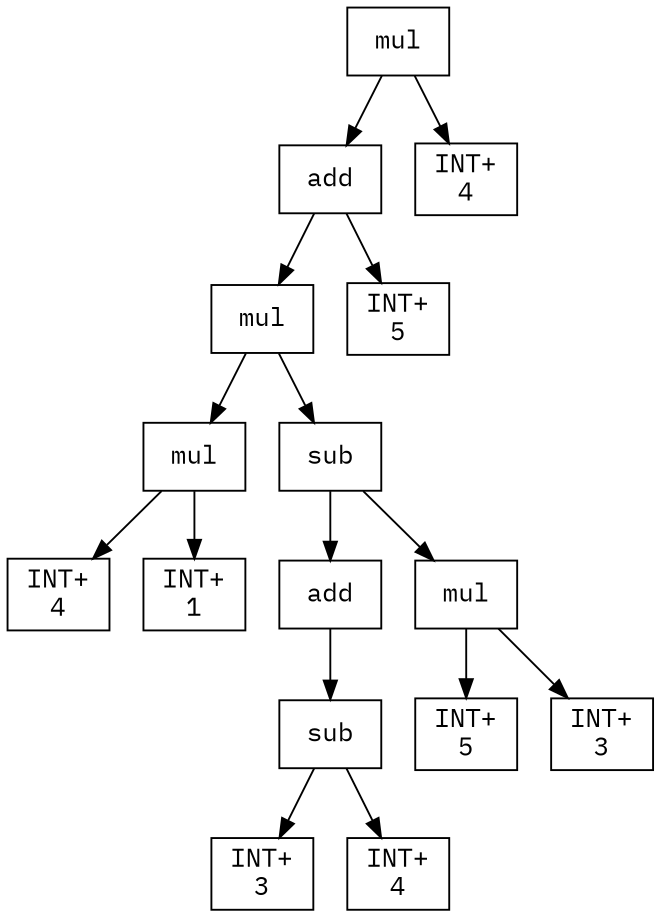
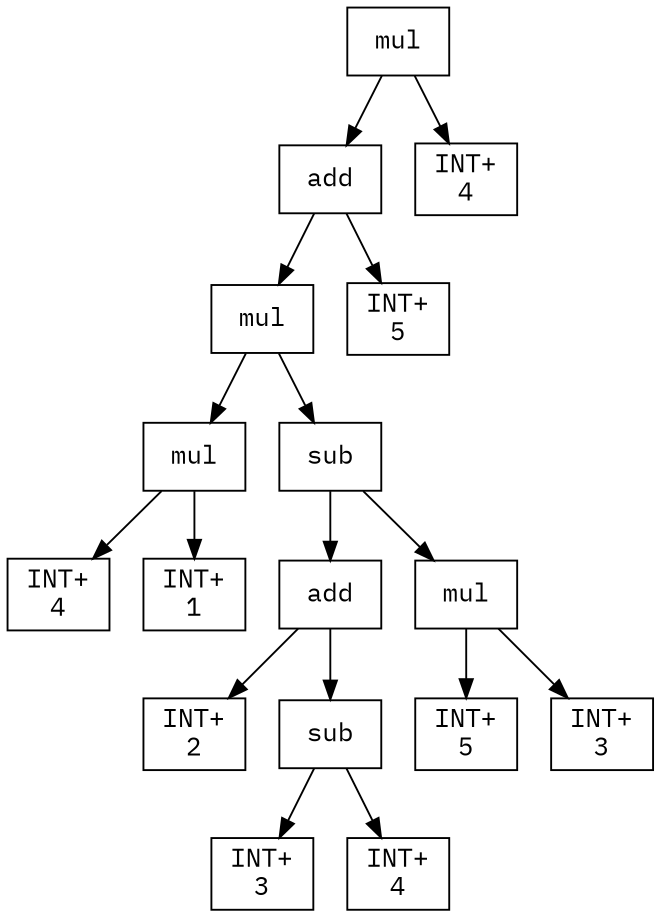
none -> (194, 734)
